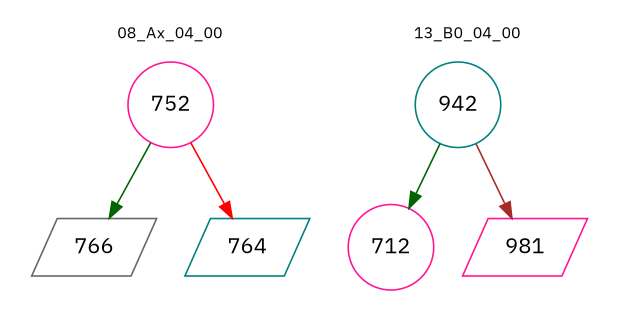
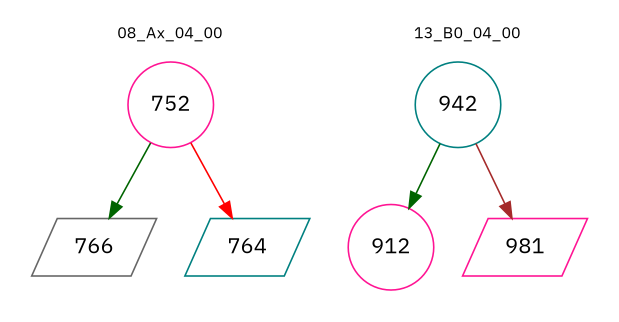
(391, 247) -> (391, 247)
